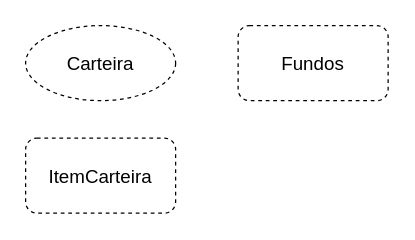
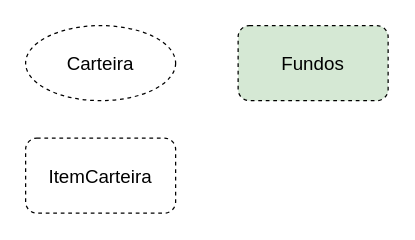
(313, 63) -> (313, 63)
